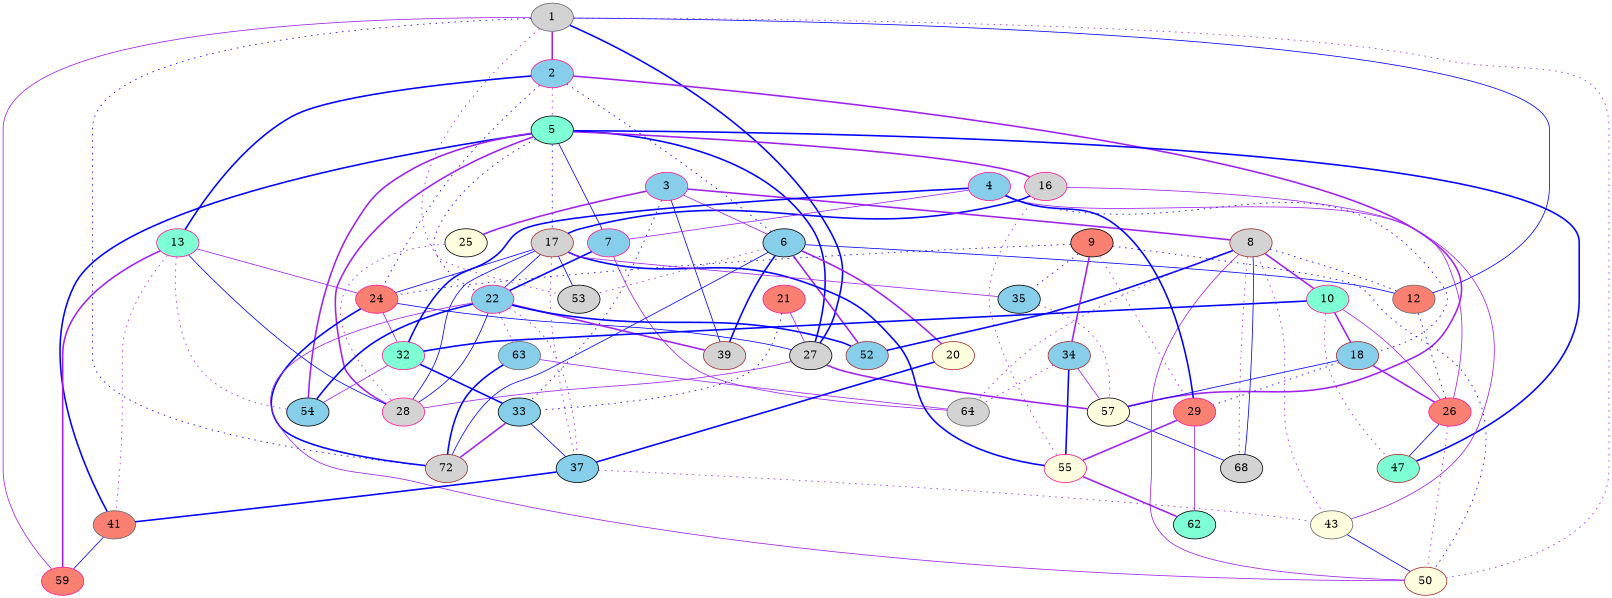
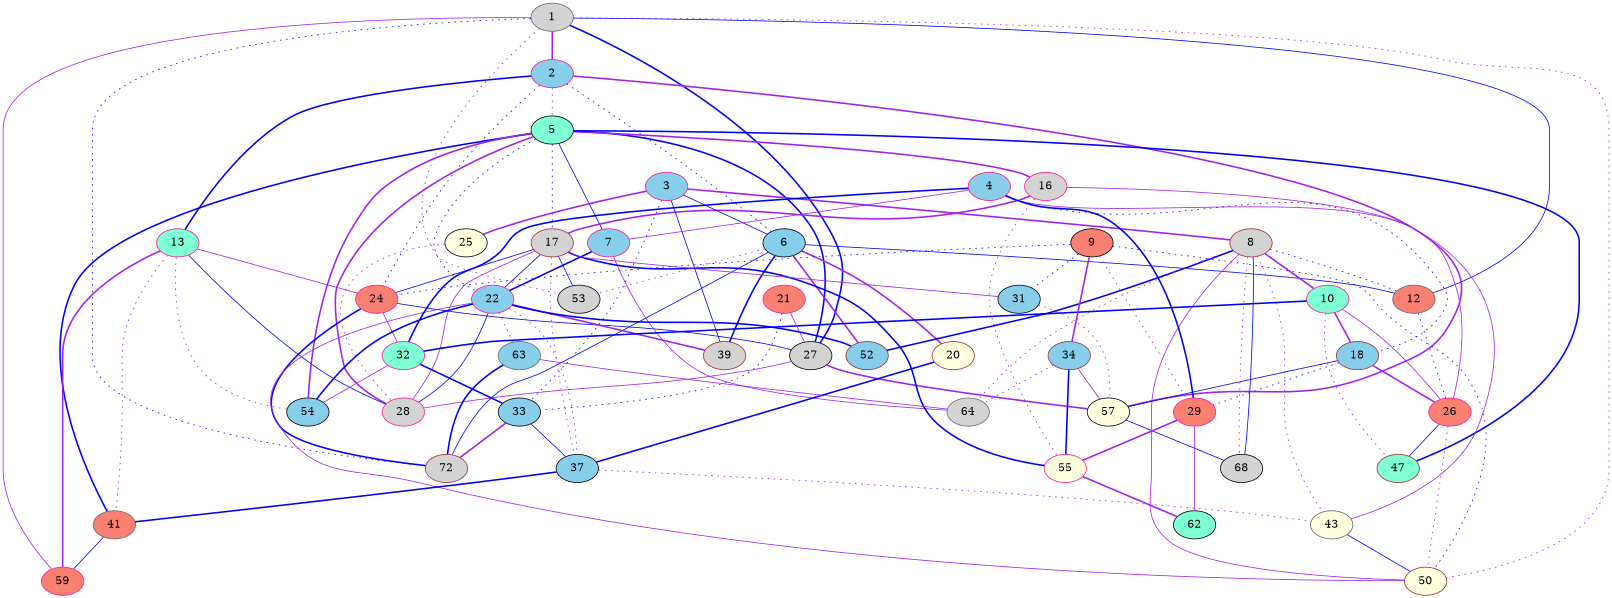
(776, 213) -> (776, 213)
(730, 217) -> (730, 217)
(1019, 299) -> (1019, 299)
(453, 301) -> (453, 301)
